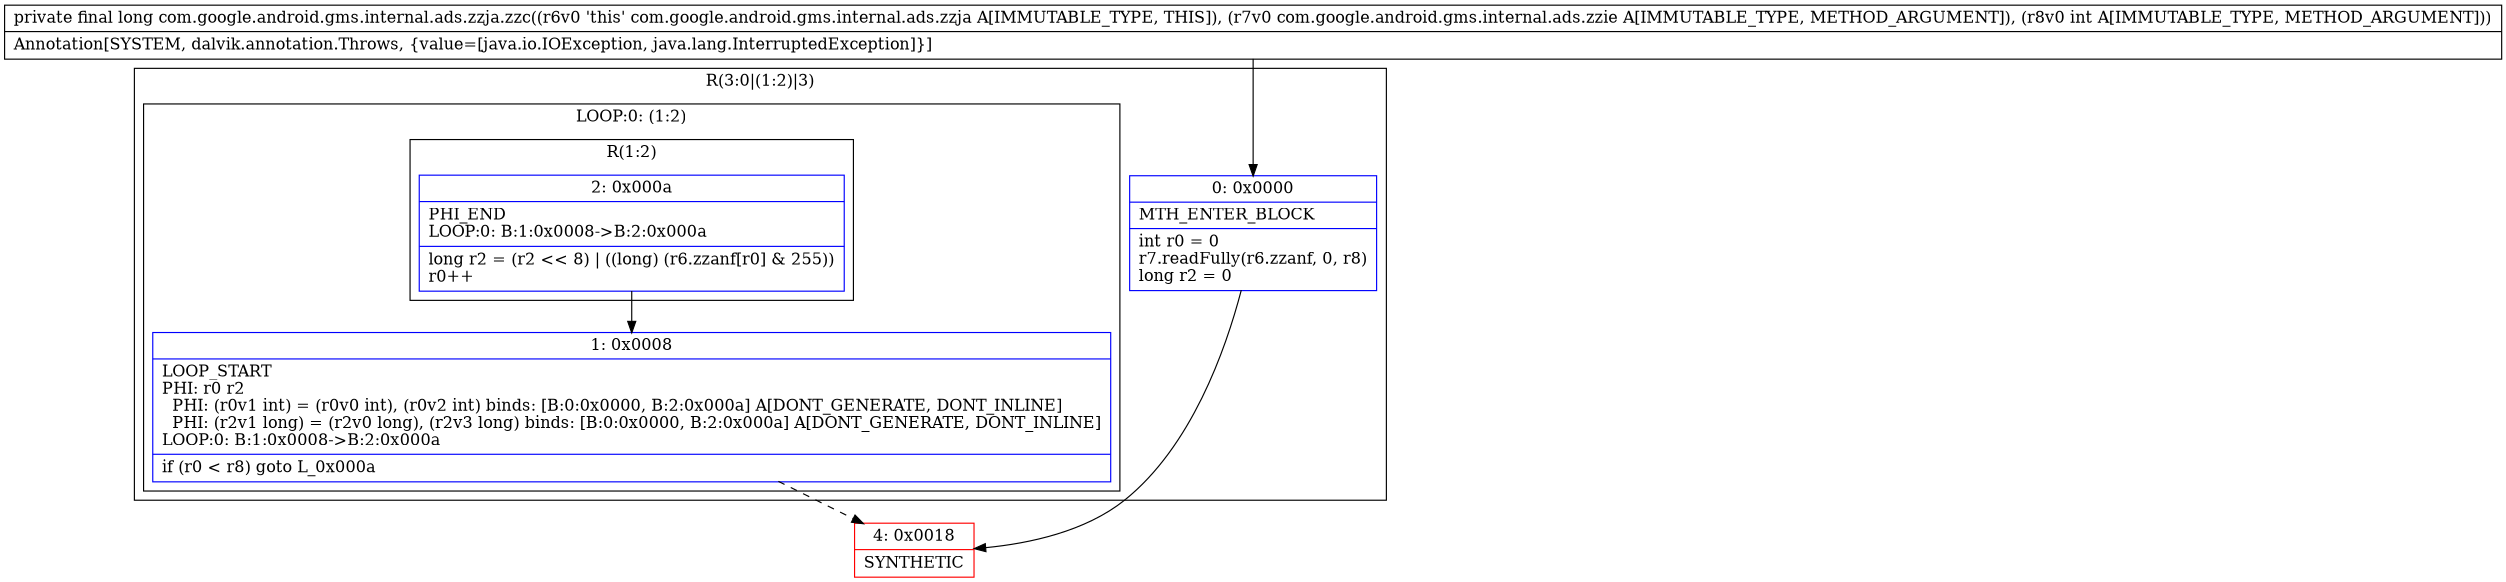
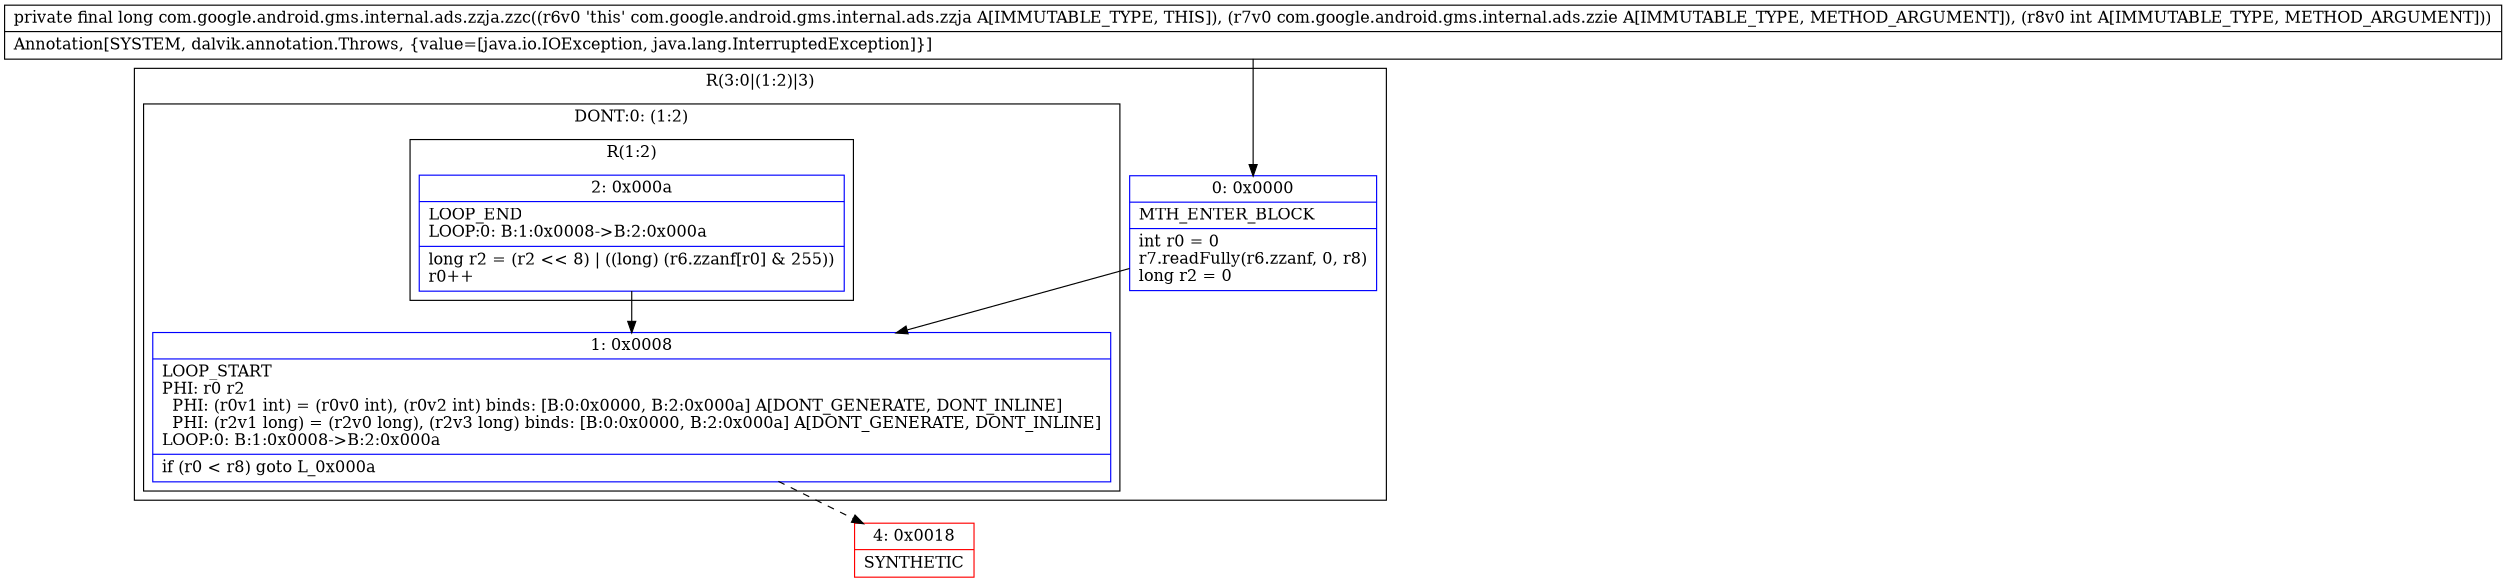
(632, 117) -> (632, 117)
(467, 215) -> (476, 215)
(1158, 466) -> (1019, 299)
